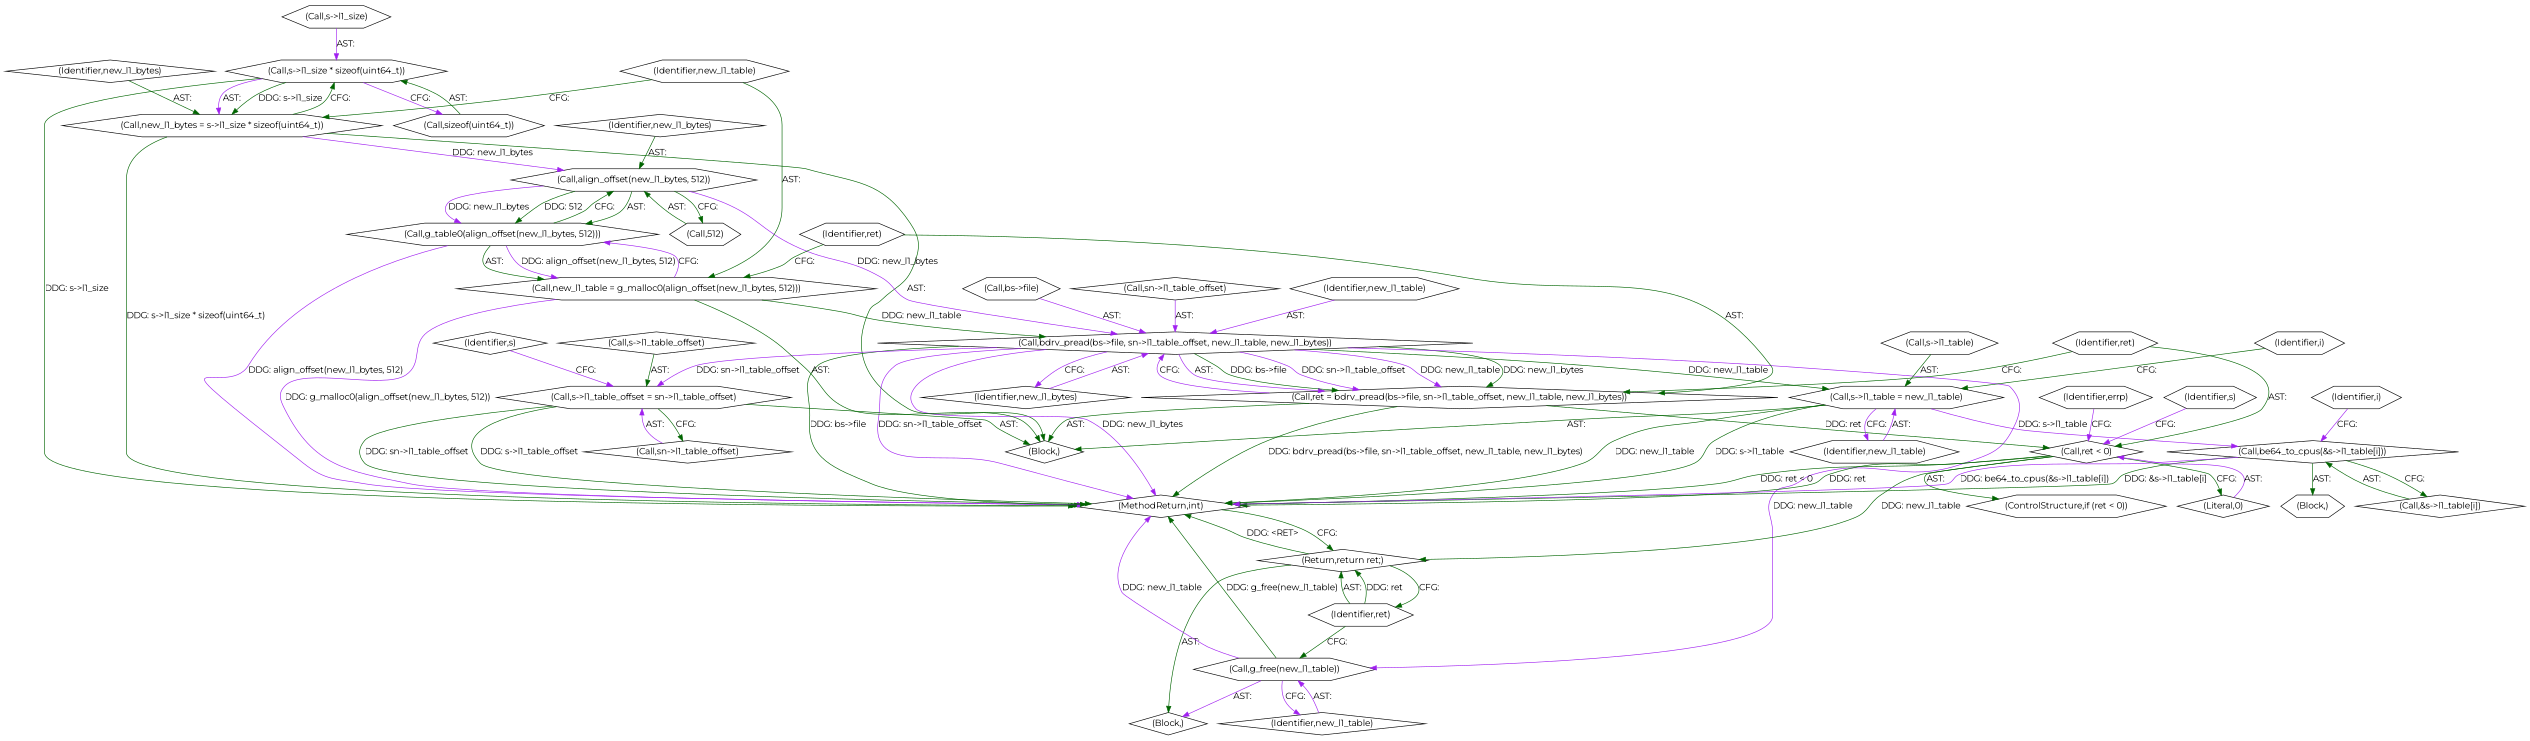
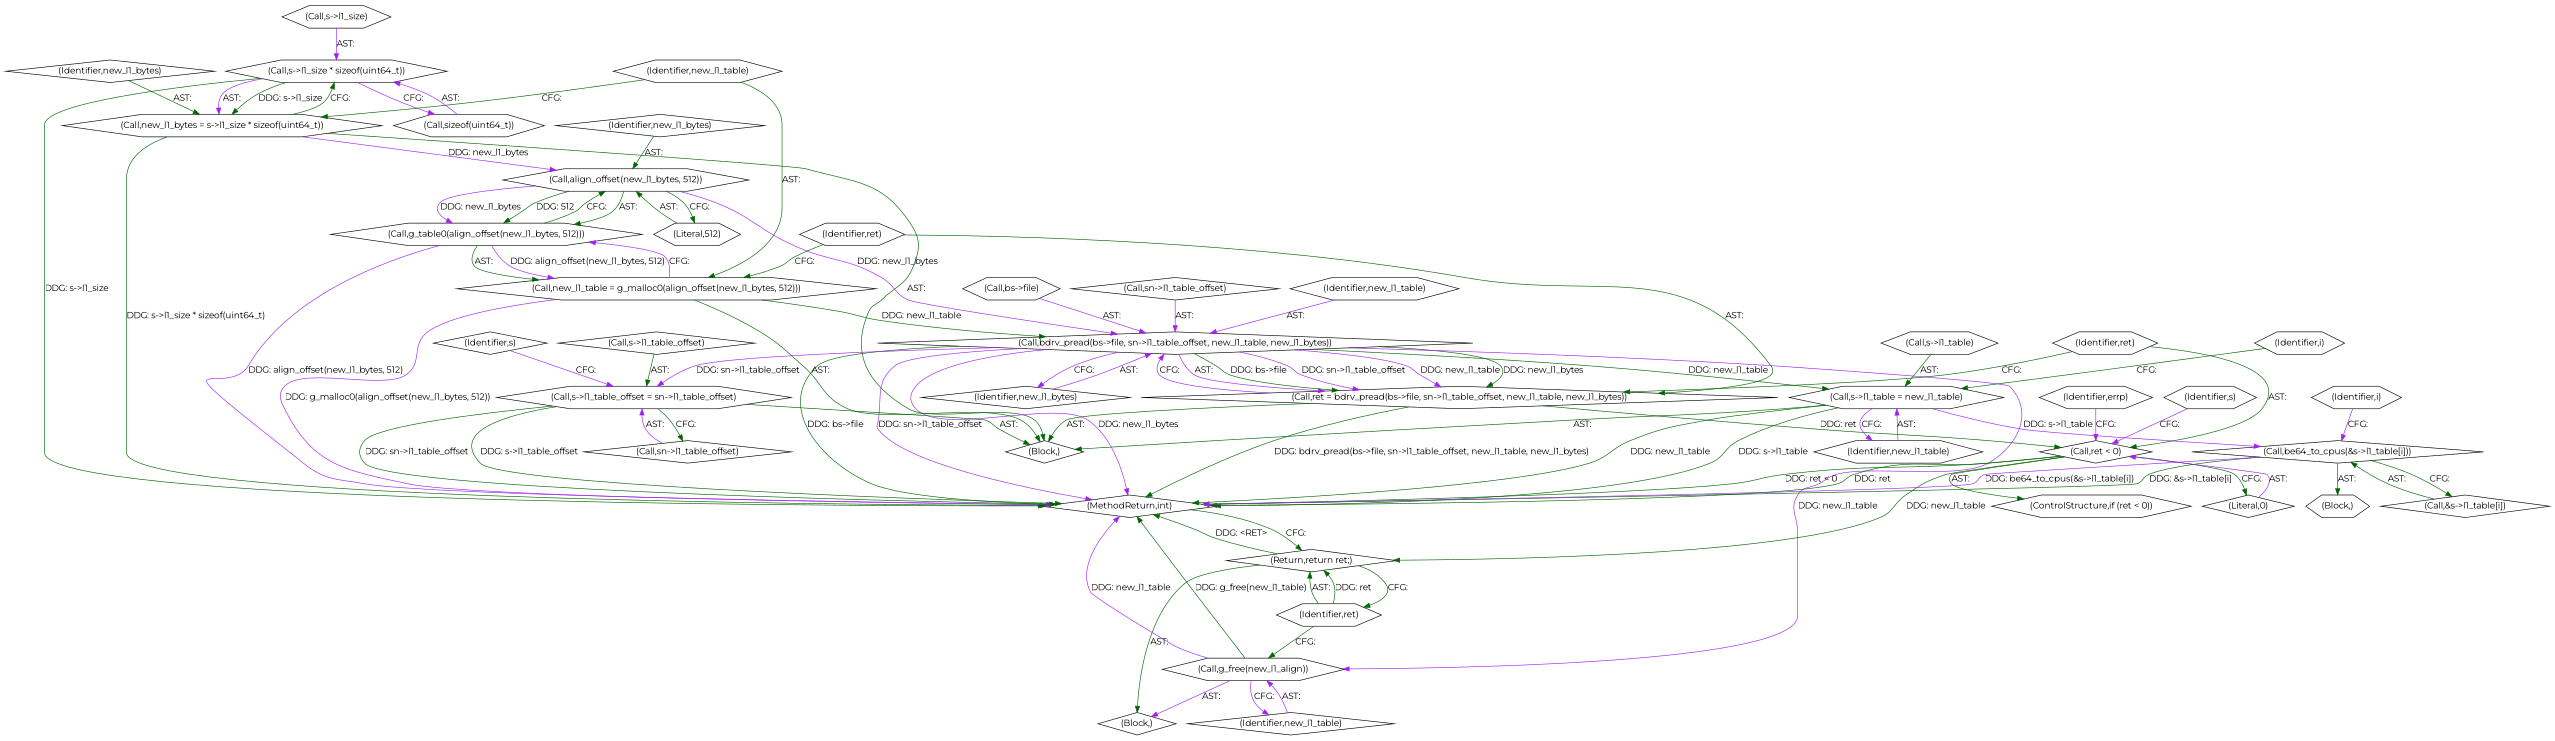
(436, 94) -> (430, 96)
(705, 234) -> (697, 234)
(1285, 669) -> (1253, 669)
